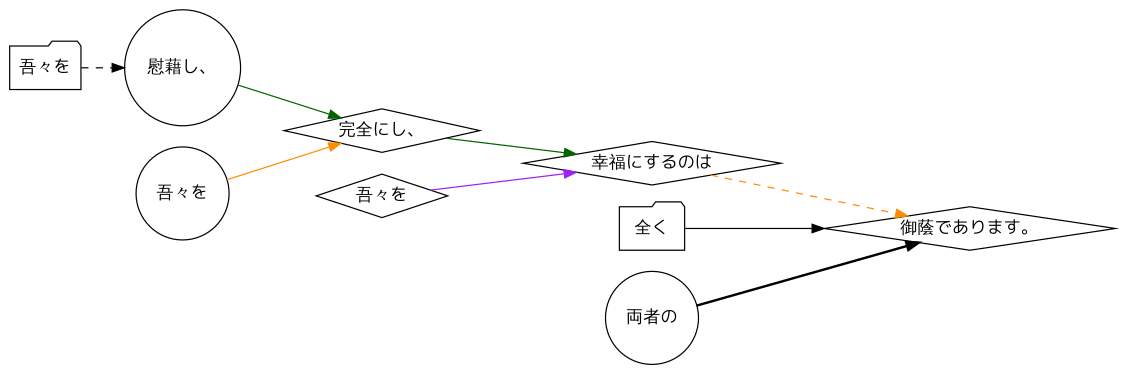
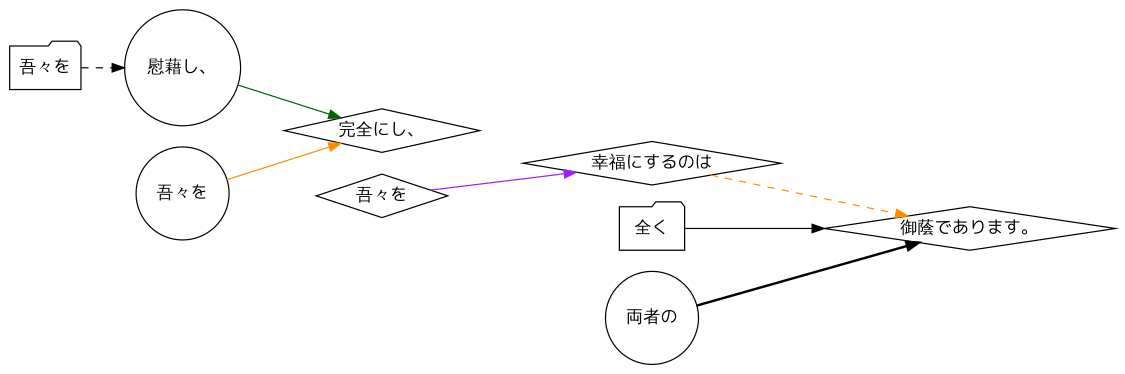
(505, 145) -> none
